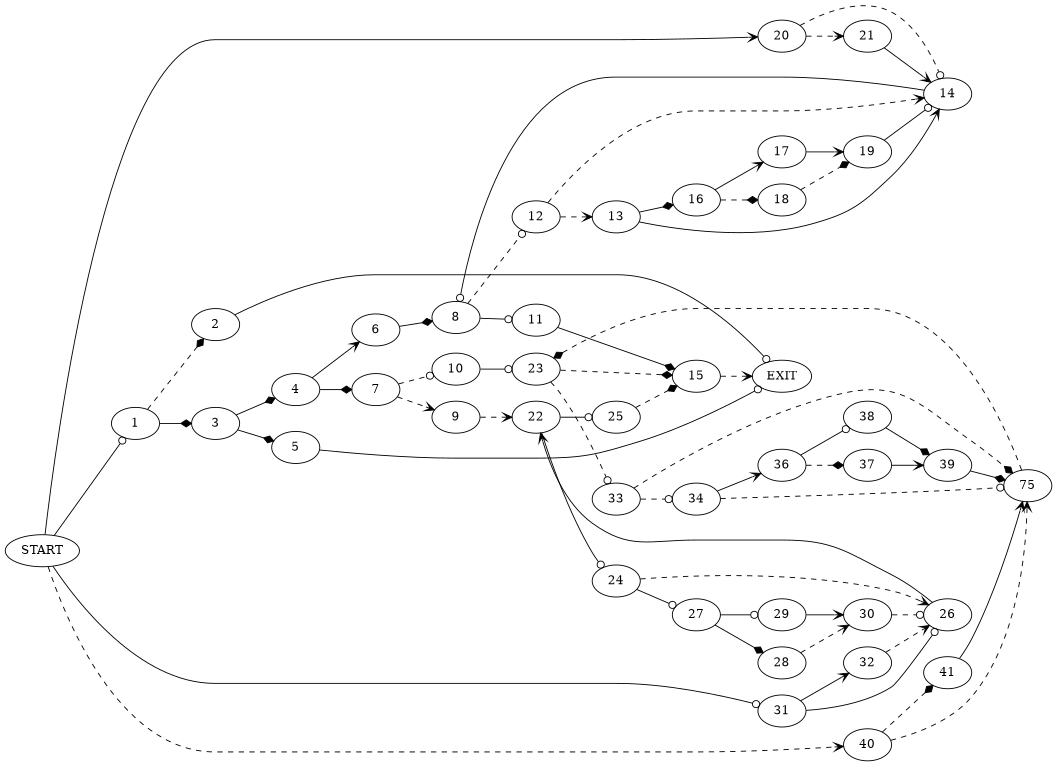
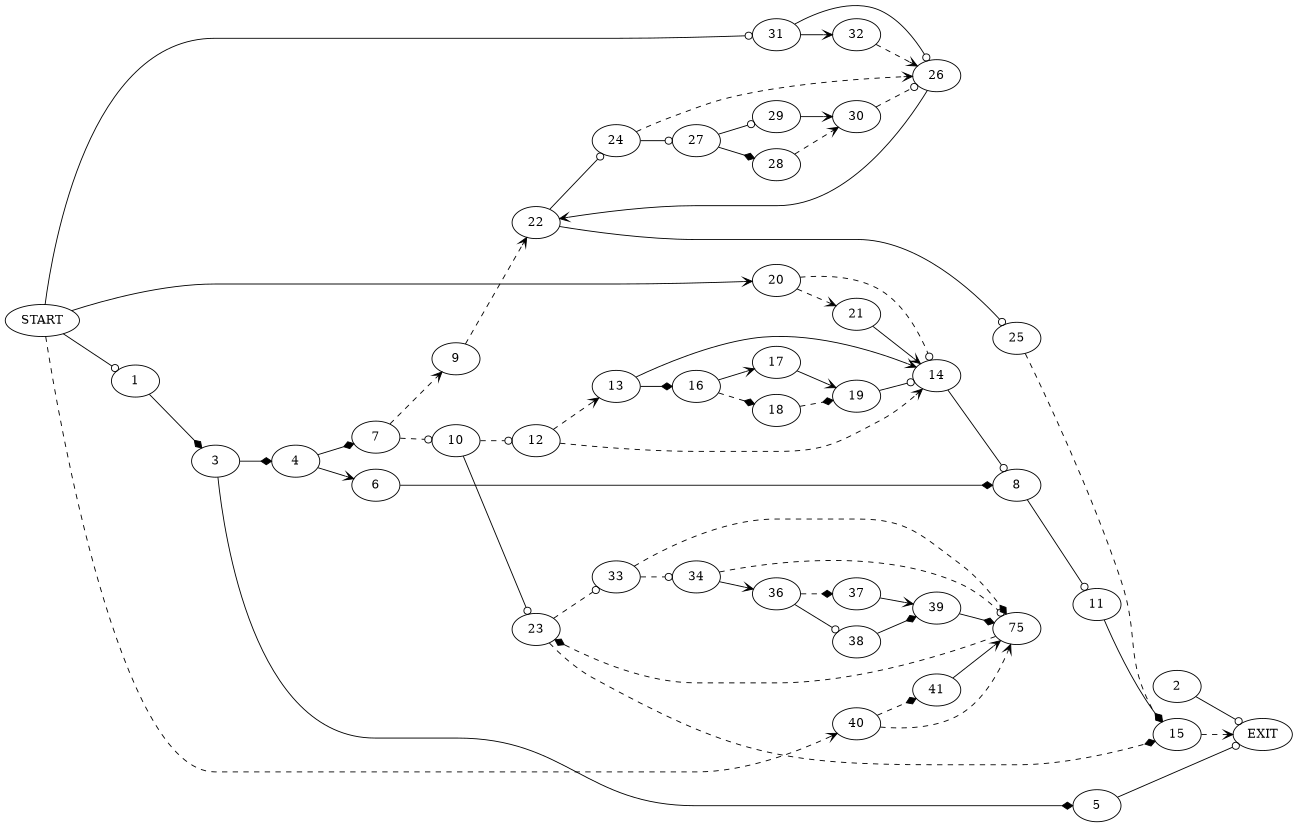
(495, 269) -> (493, 441)
(172, 378) -> none
